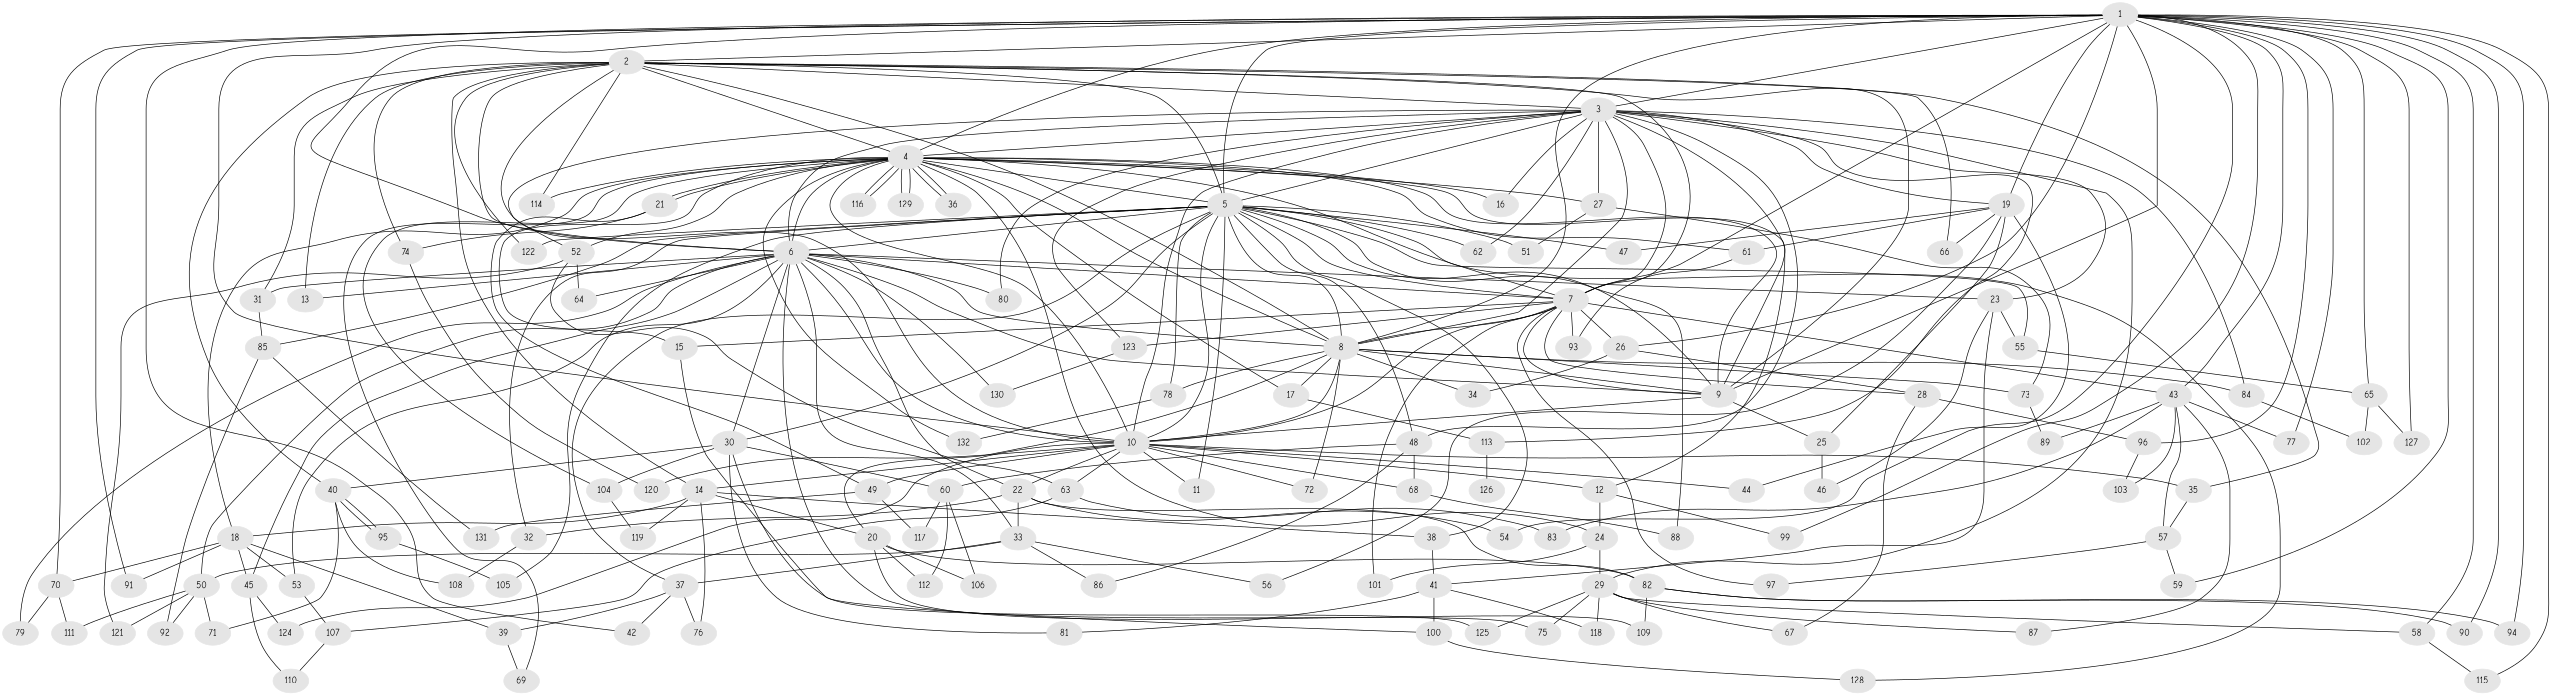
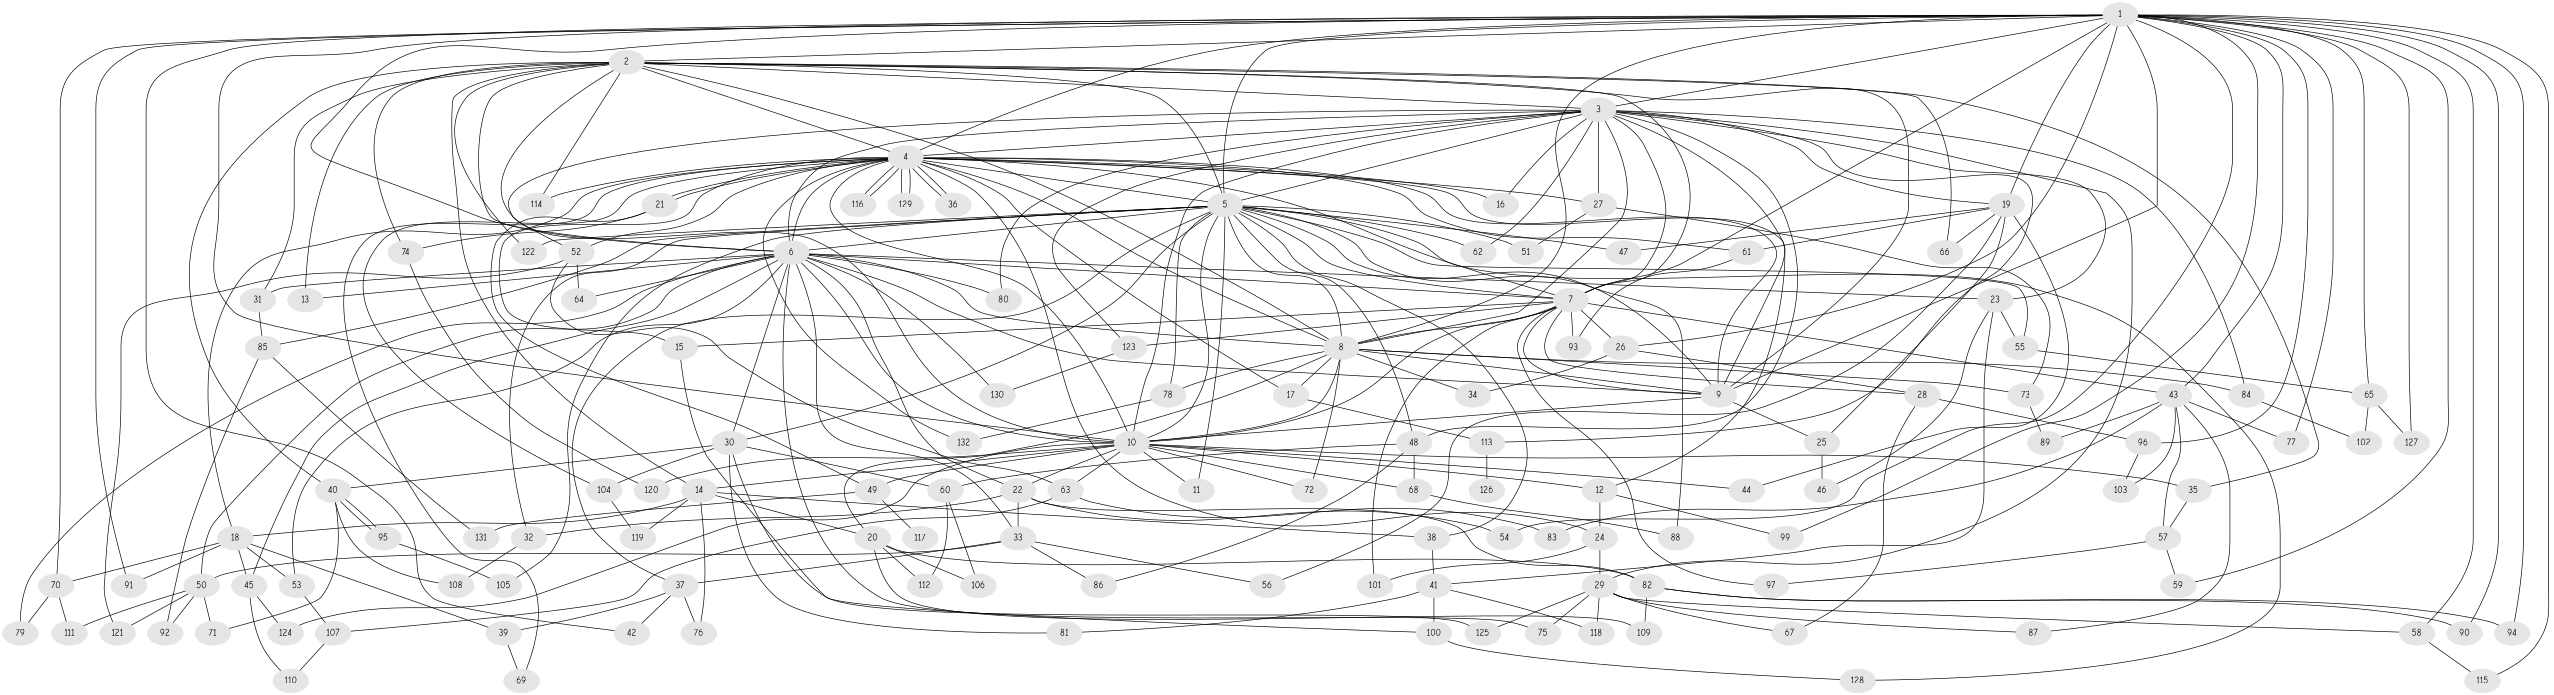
(933, 514) -> none
